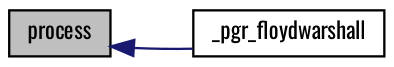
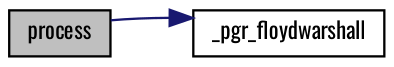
(163, 49) -> (140, 19)
